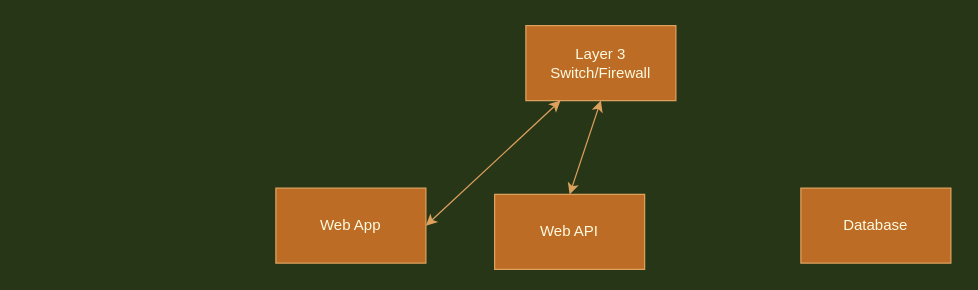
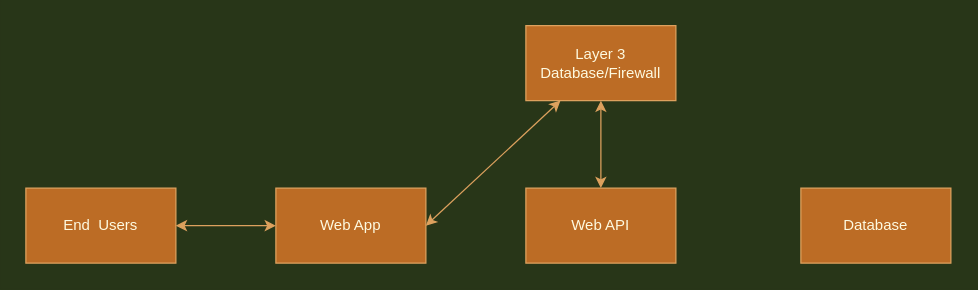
(601, 63) -> (601, 63)
none -> (101, 226)
none -> (226, 226)
(569, 232) -> (601, 226)
